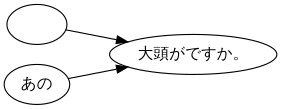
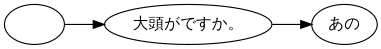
(92, 74) -> (286, 24)
